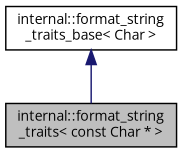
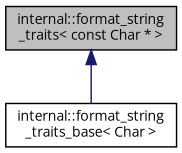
(91, 84) -> (91, 84)
